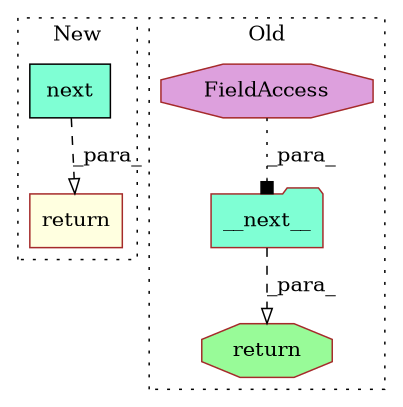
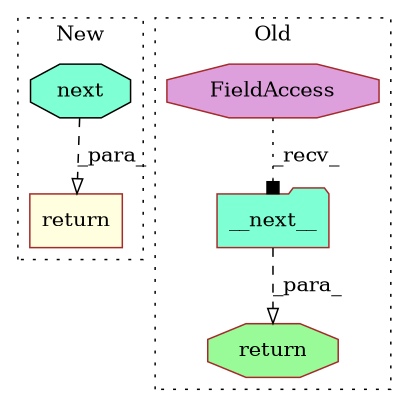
(70, 91) -> (81, 91)
(301, 156) -> (307, 156)
